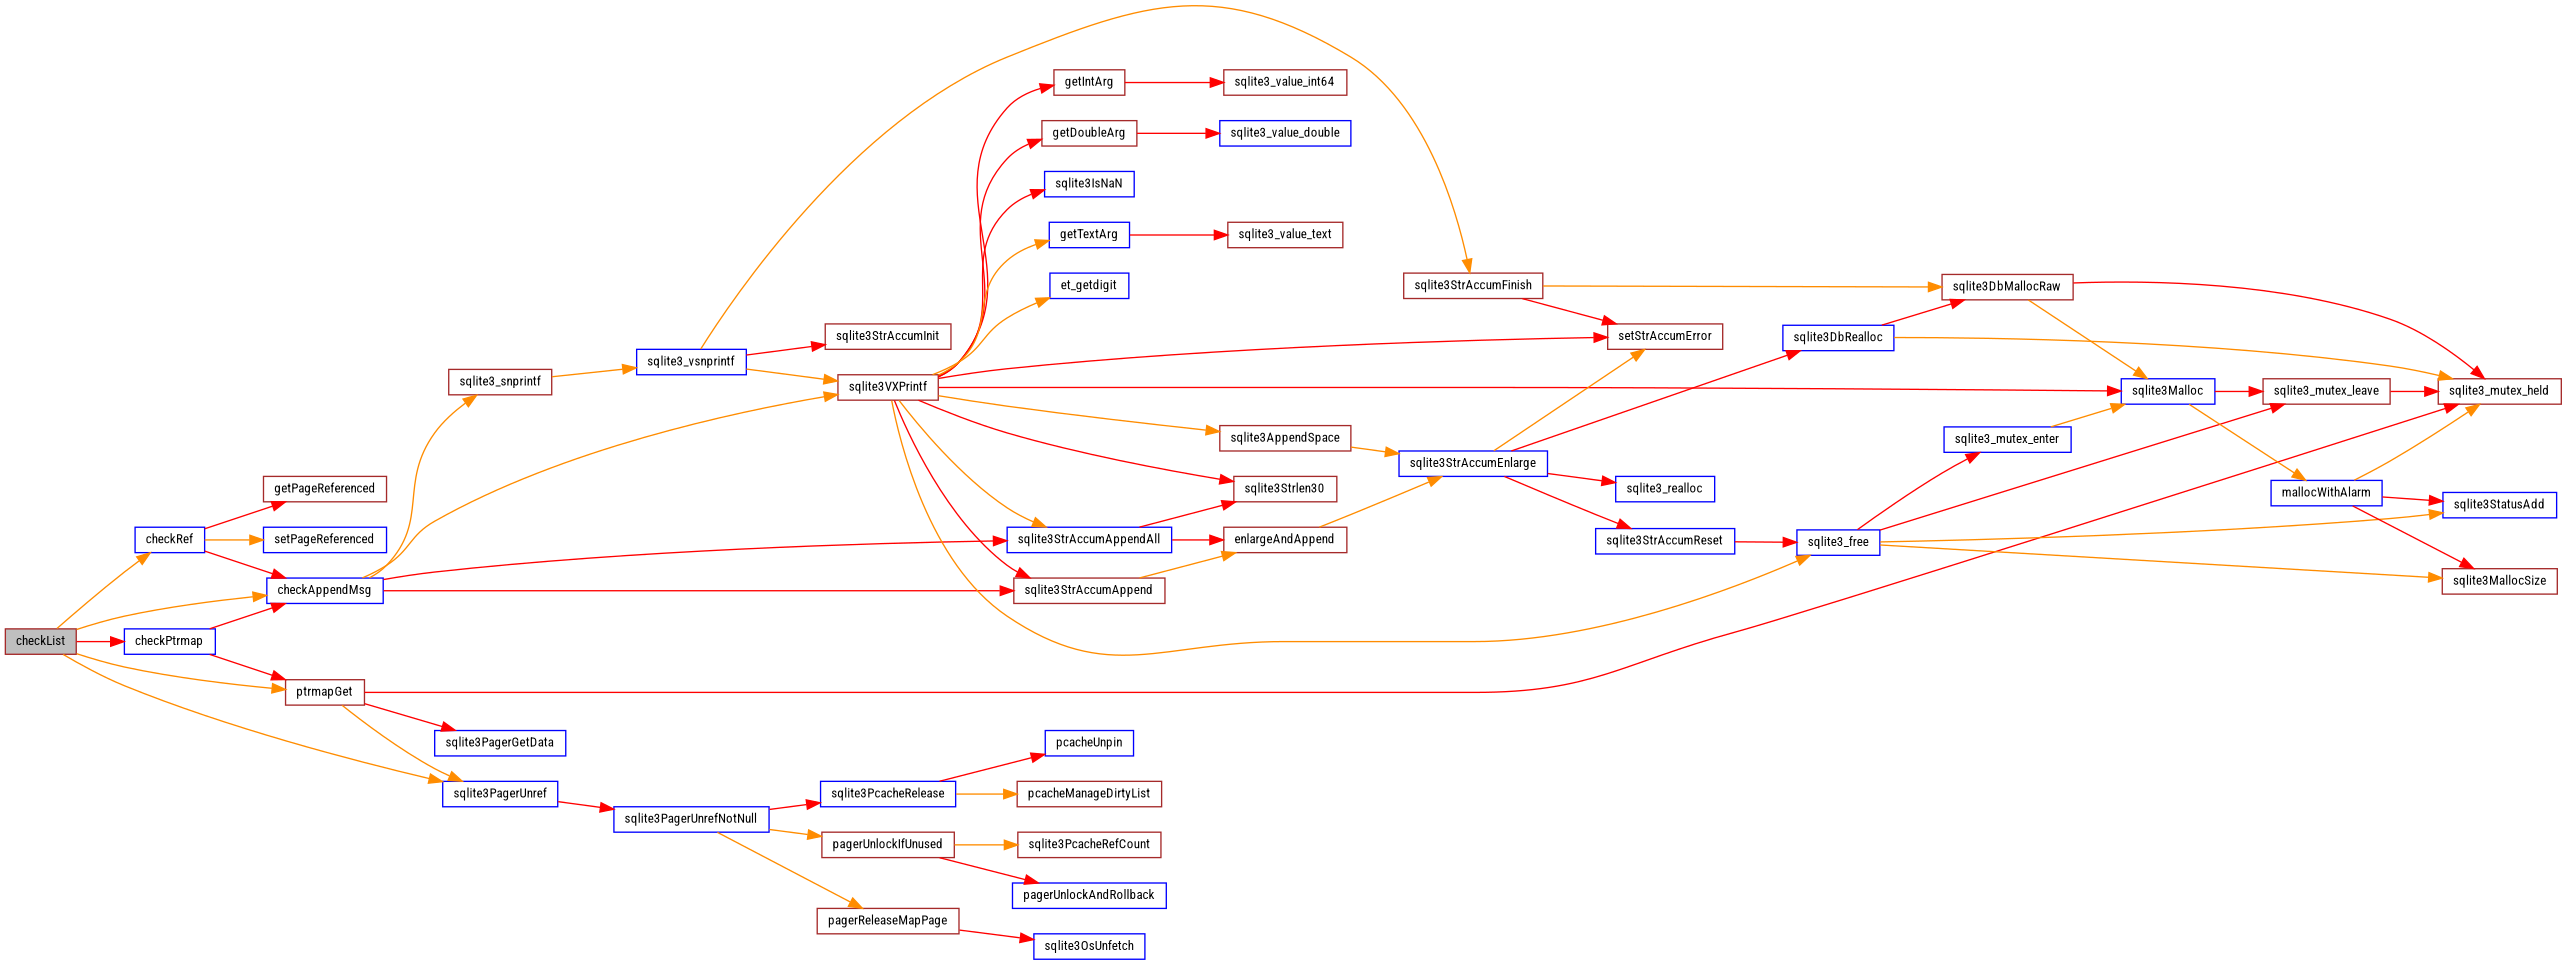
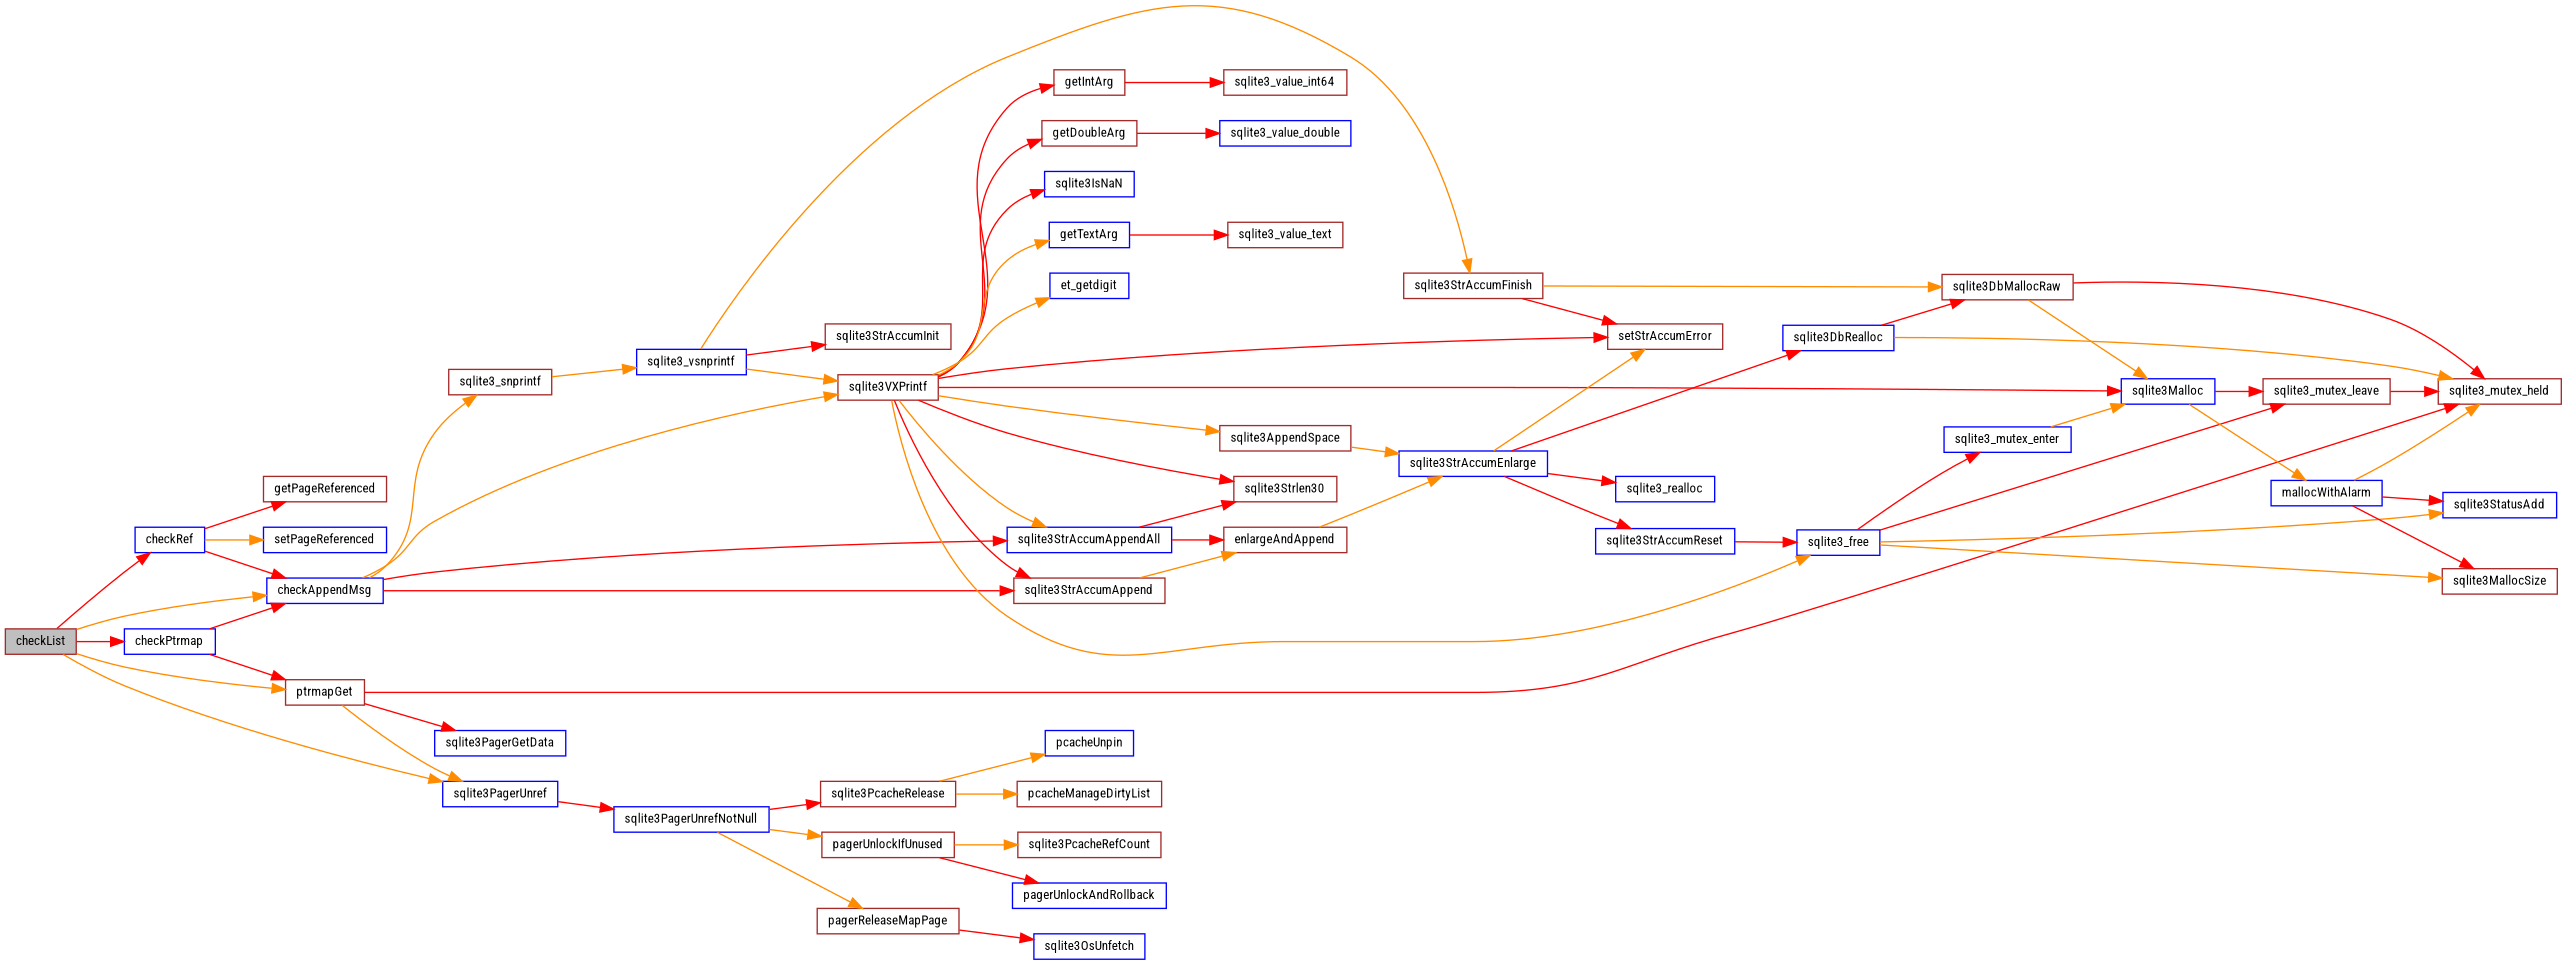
(97, 594) -> (97, 594)
(985, 769) -> (985, 769)
(888, 794) -> (888, 794)
